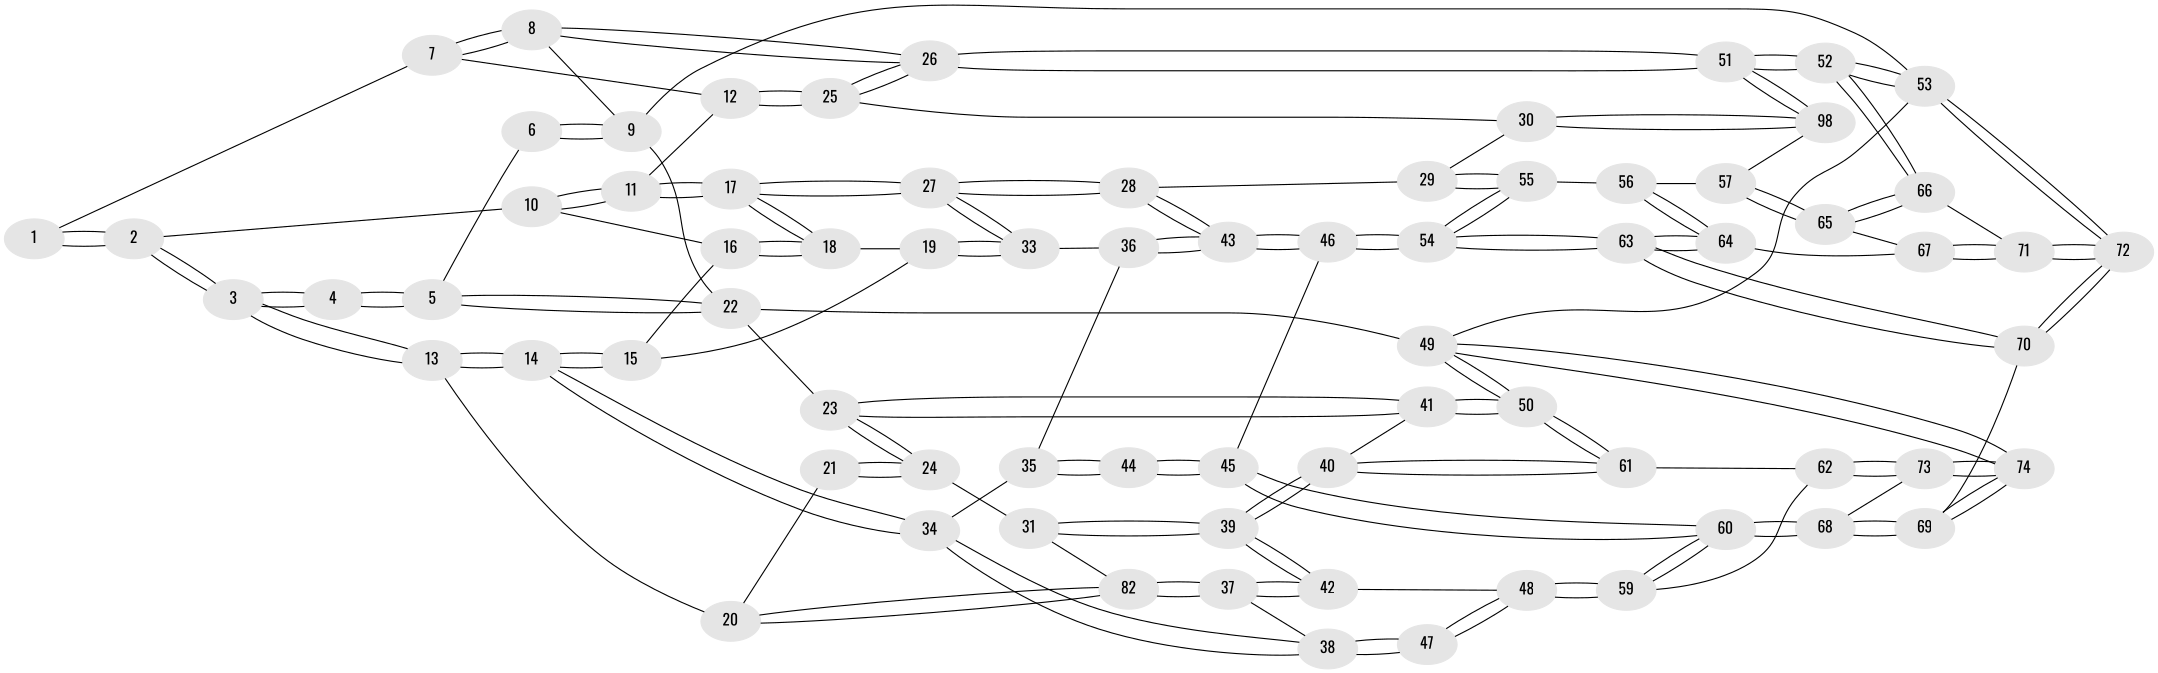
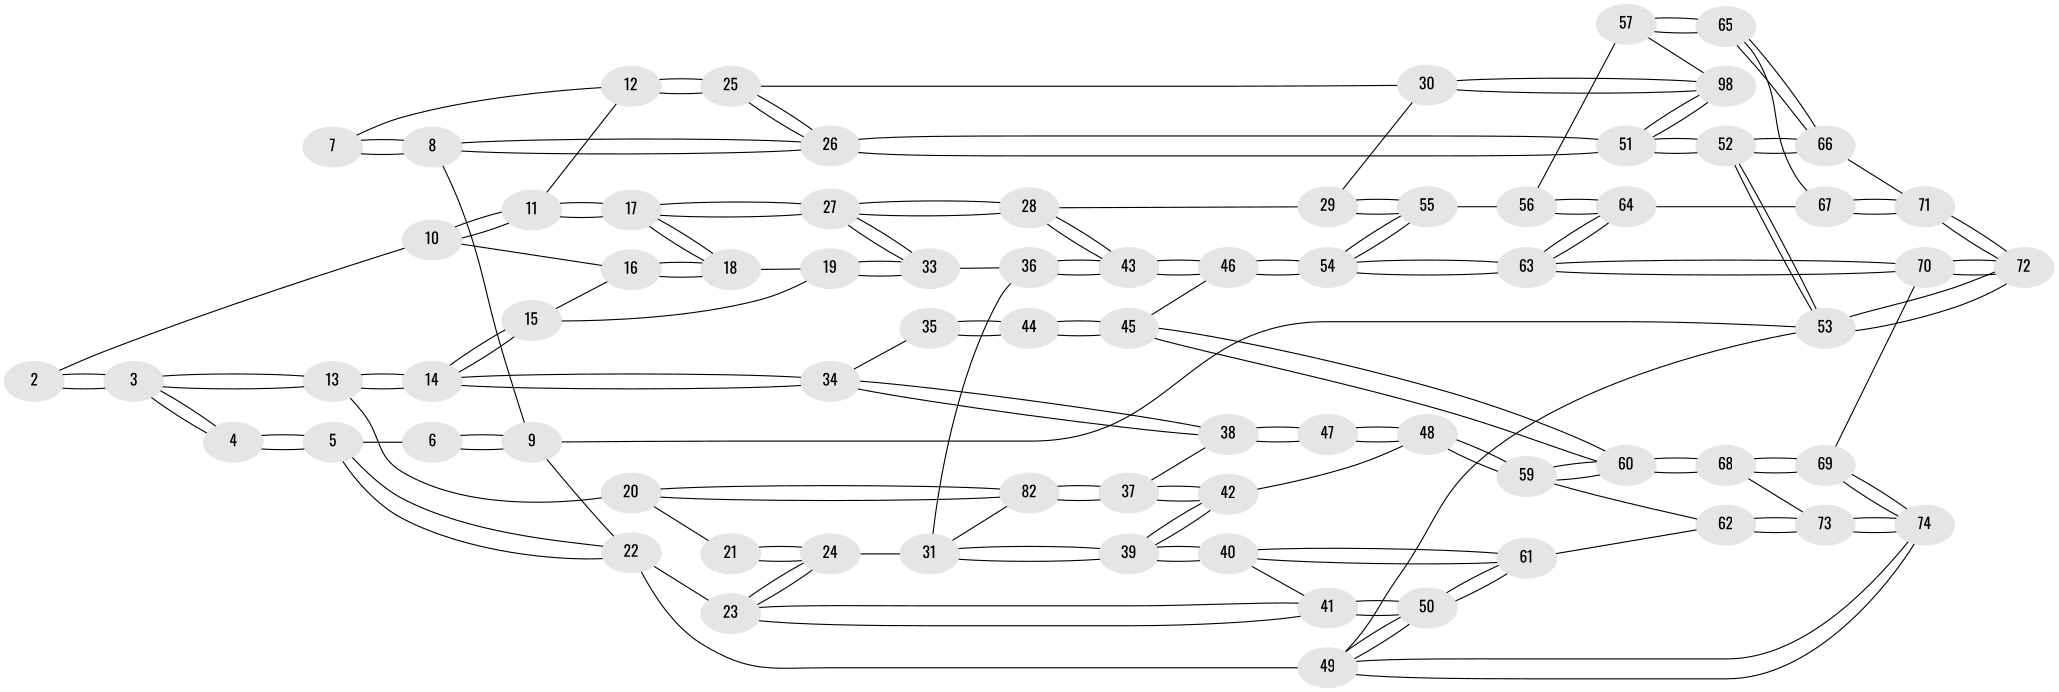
(34, 239) -> none
(1079, 358) -> (955, 417)
